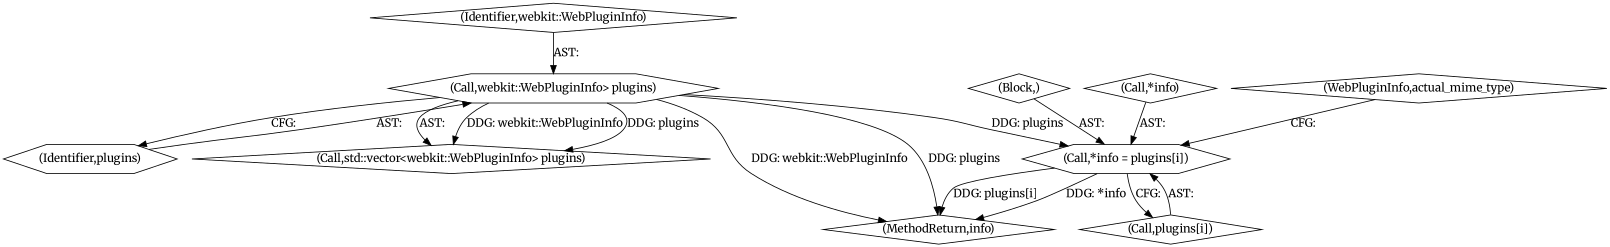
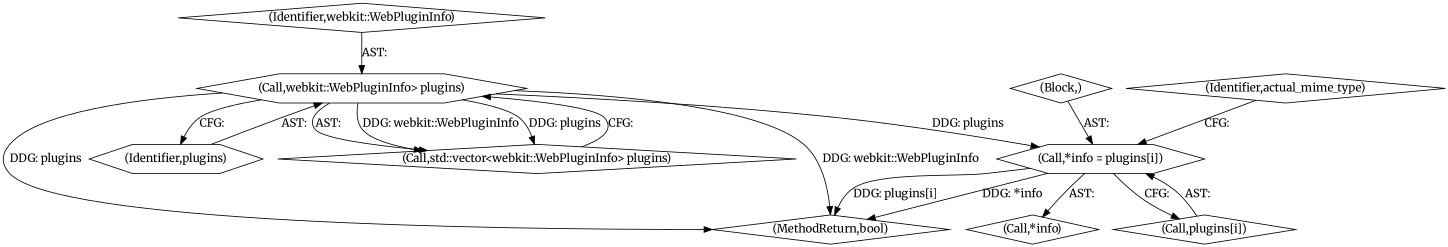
(1419, 88) -> (1286, 88)
none -> (571, 107)
(1140, 119) -> (1066, 192)
(939, 230) -> (831, 230)
